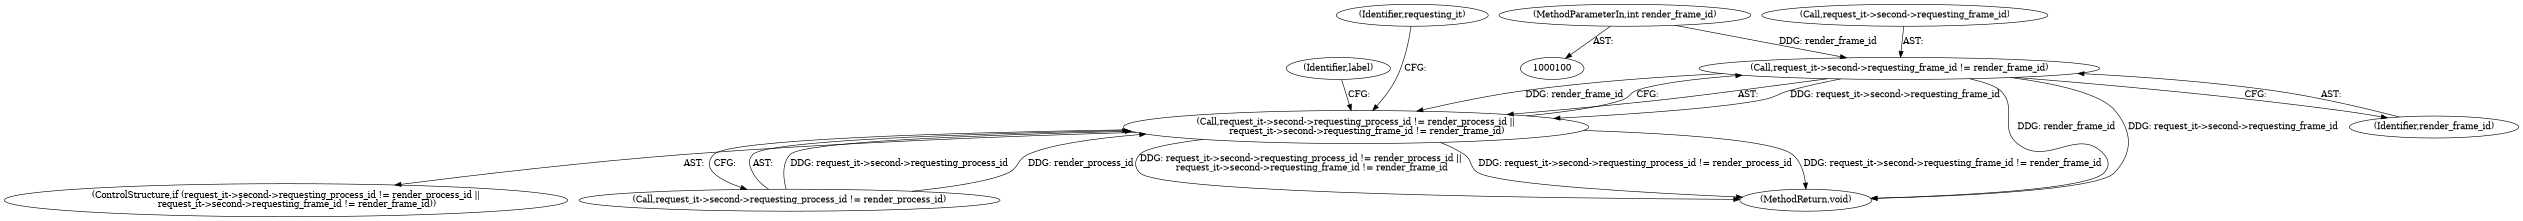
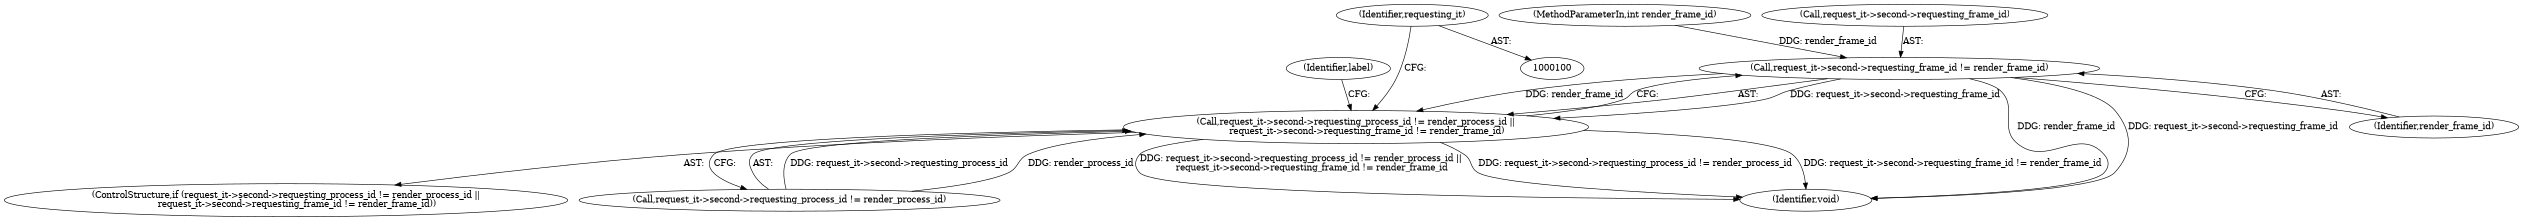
(1590, 41) -> (1482, 42)
(1806, 200) -> (1806, 200)
